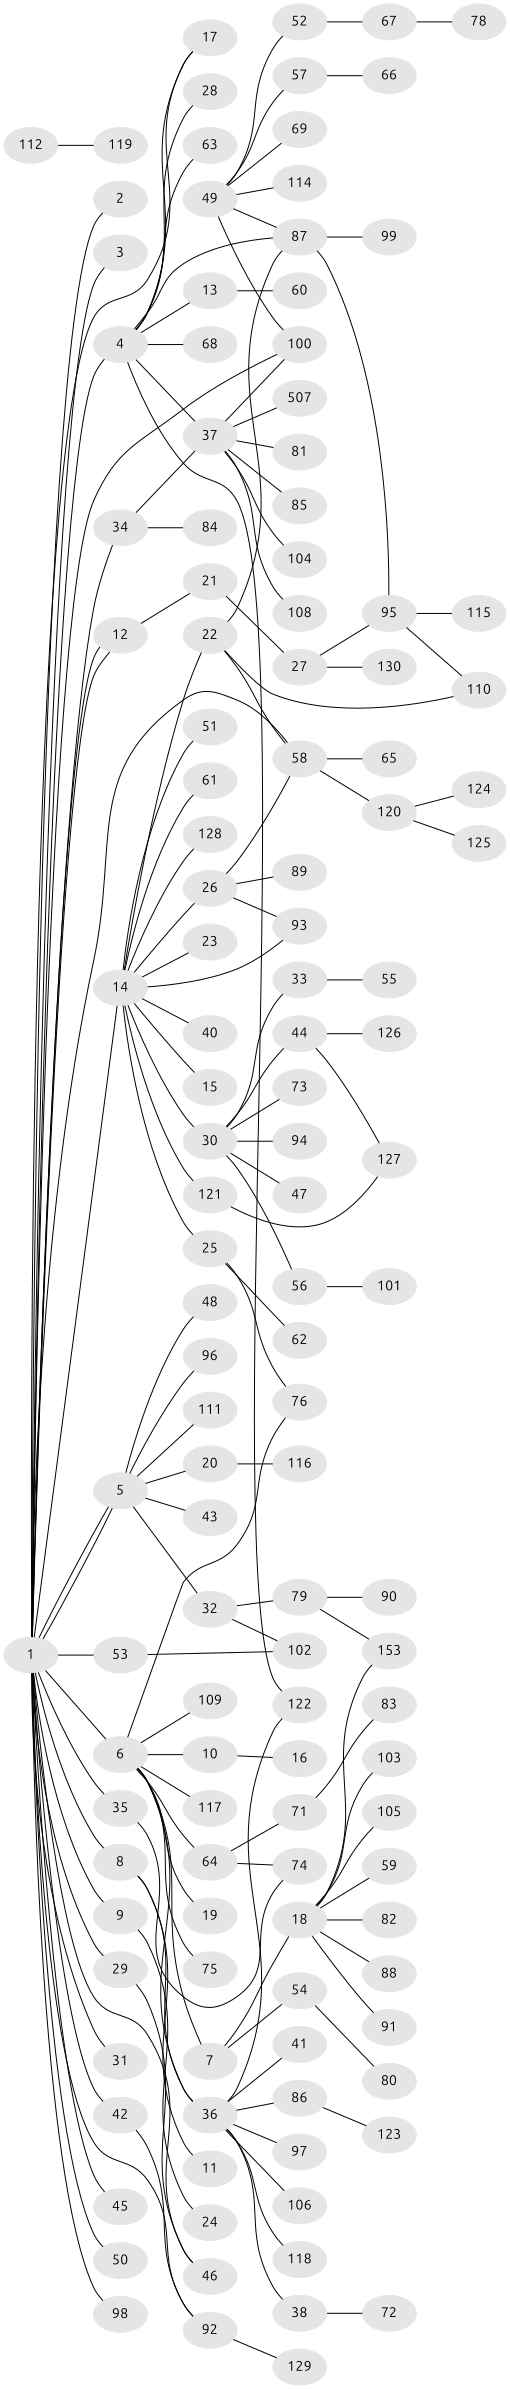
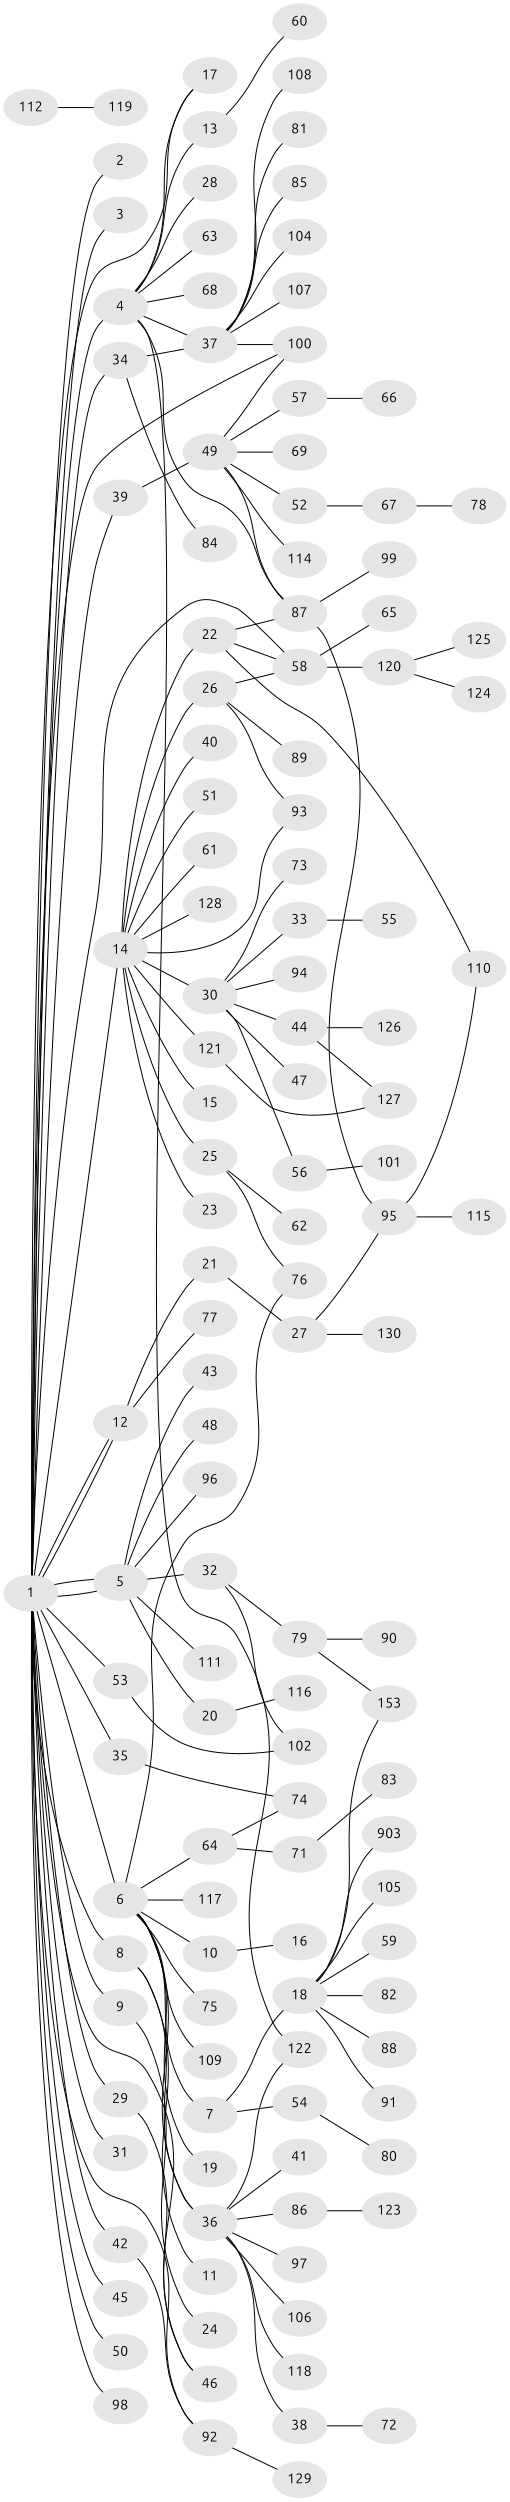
(300, 398) -> (300, 291)
none -> (120, 498)
none -> (210, 1318)
(389, 1759) -> (389, 1834)
